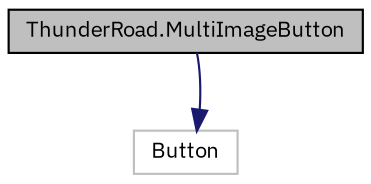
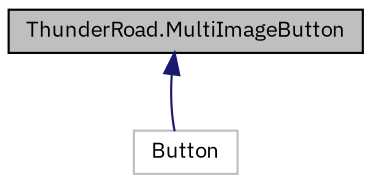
(200, 81) -> (171, 103)
